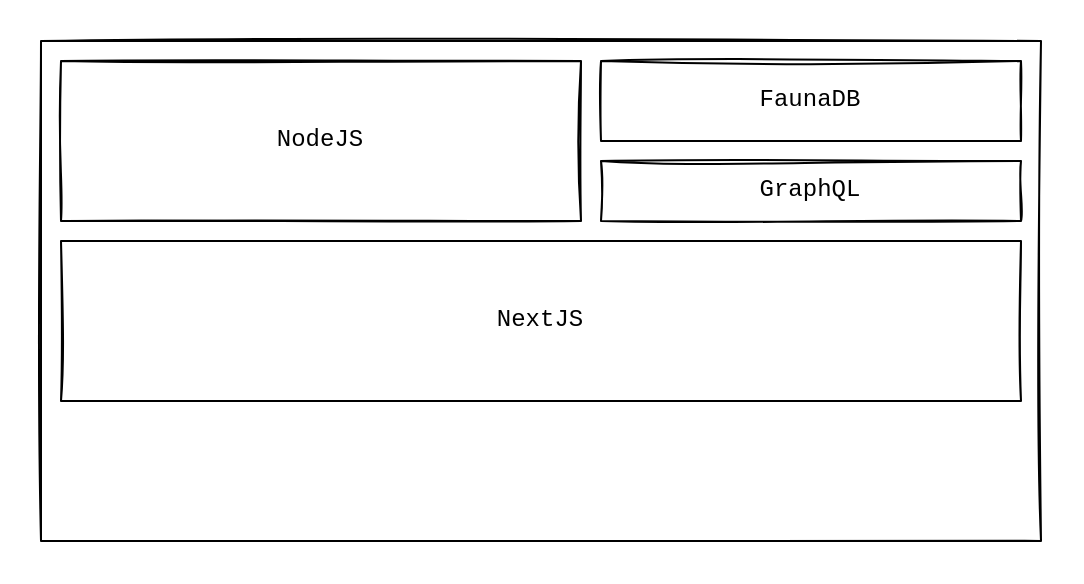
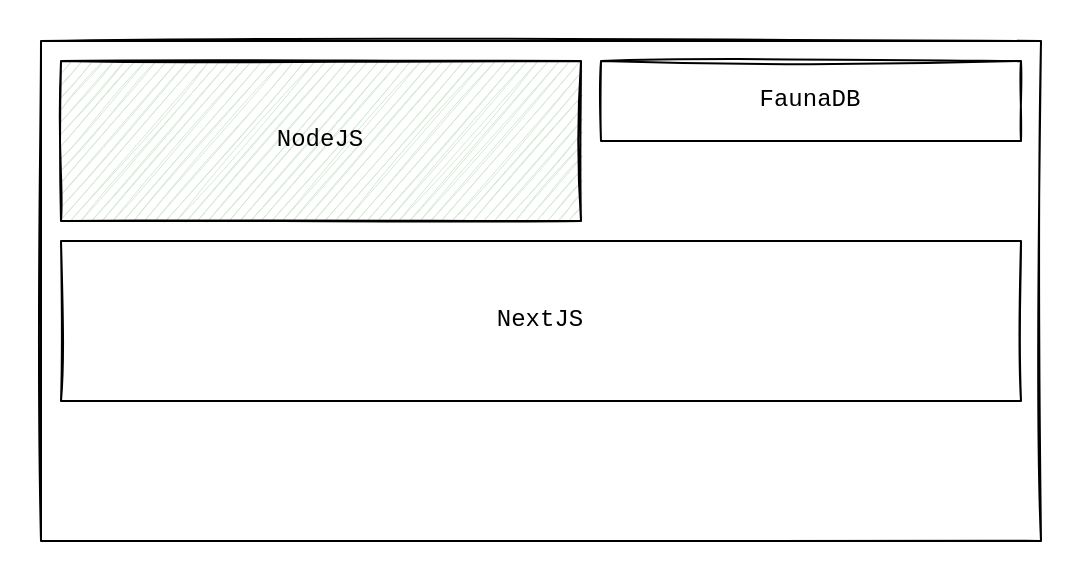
(321, 141) -> (321, 141)
(811, 191) -> none
